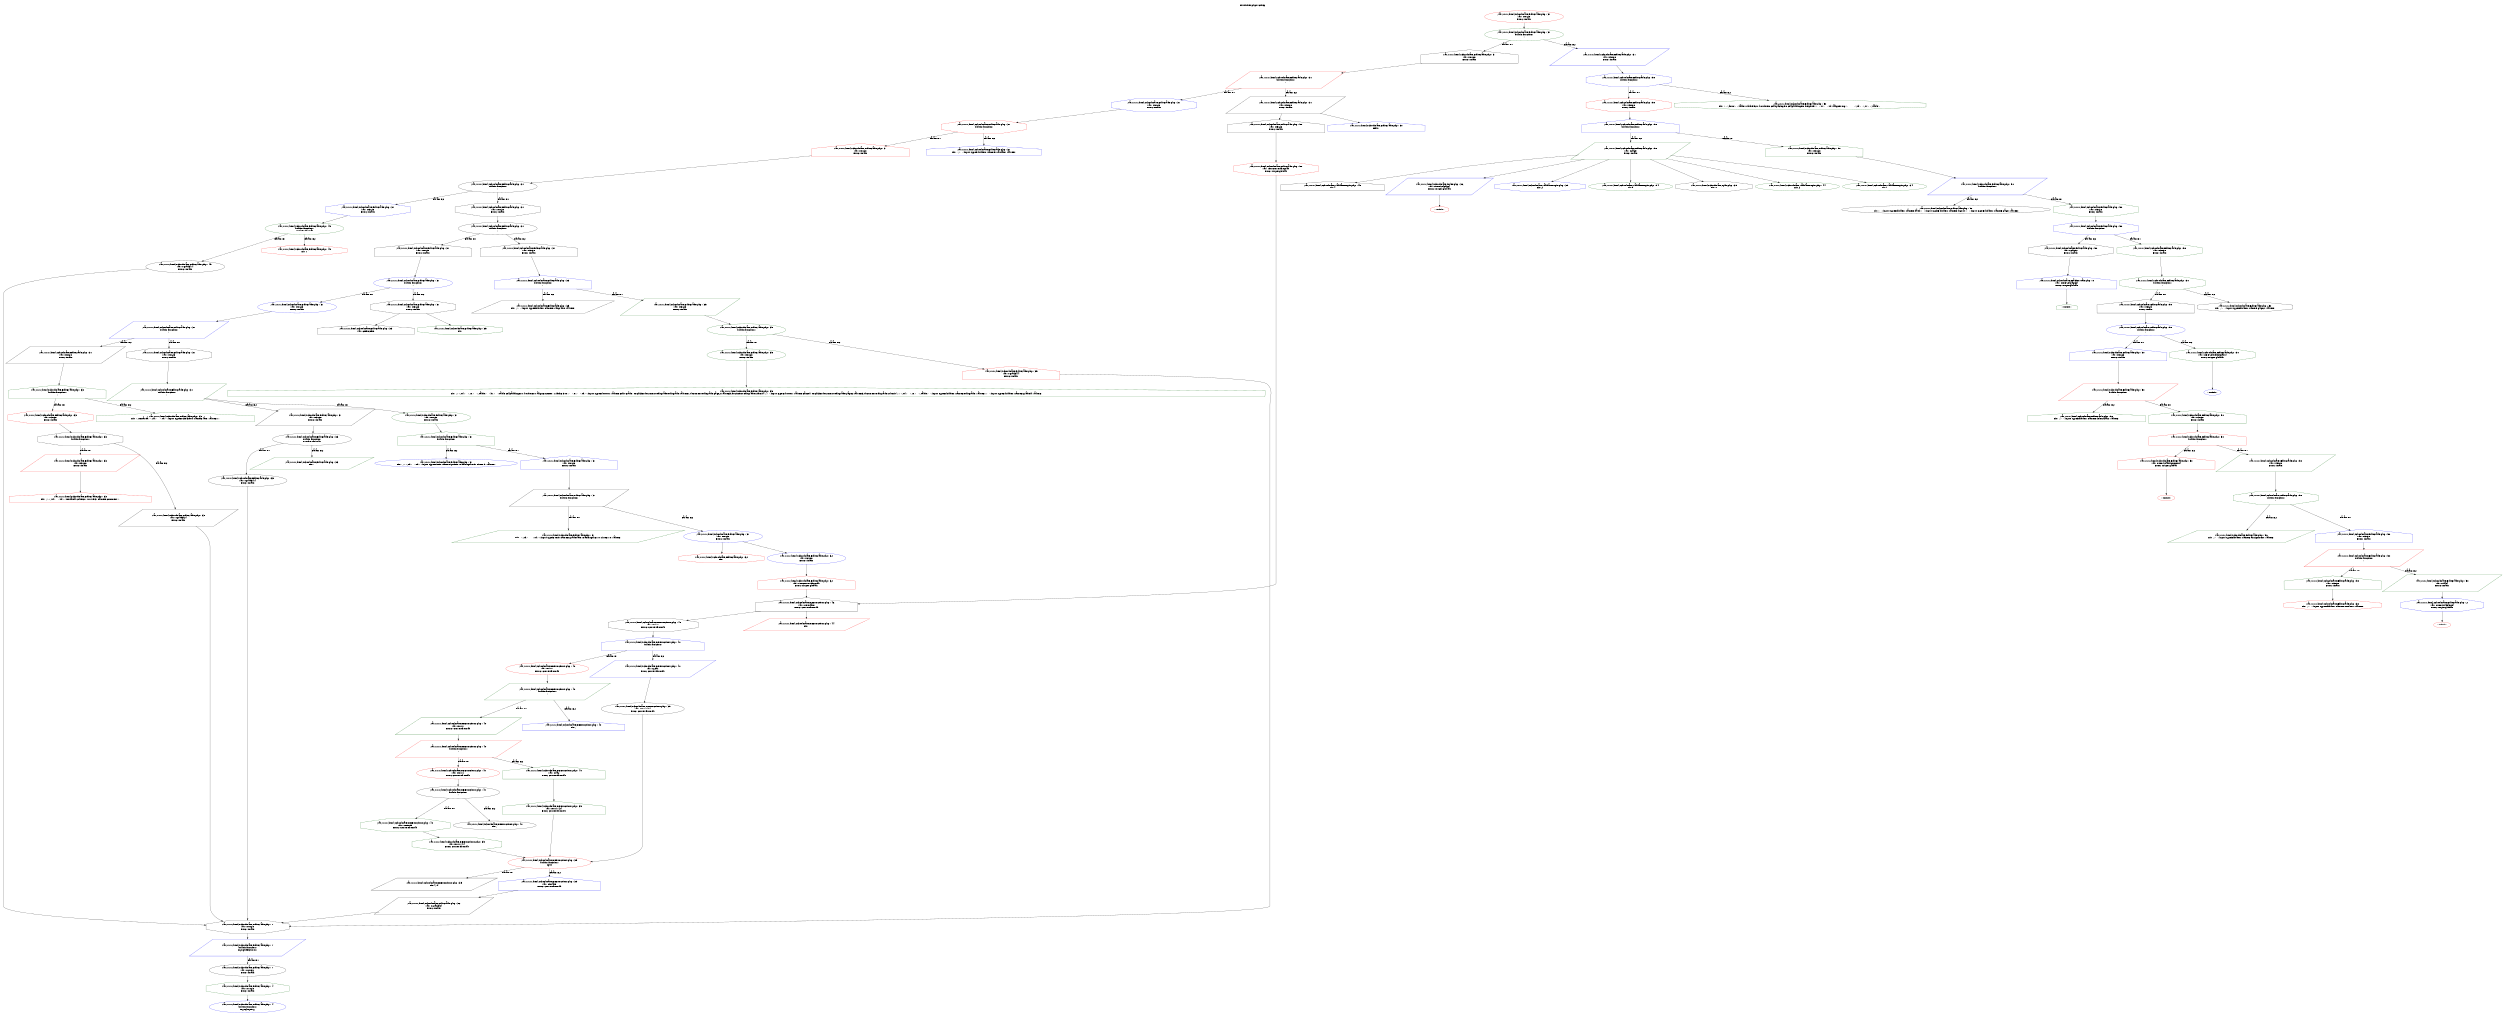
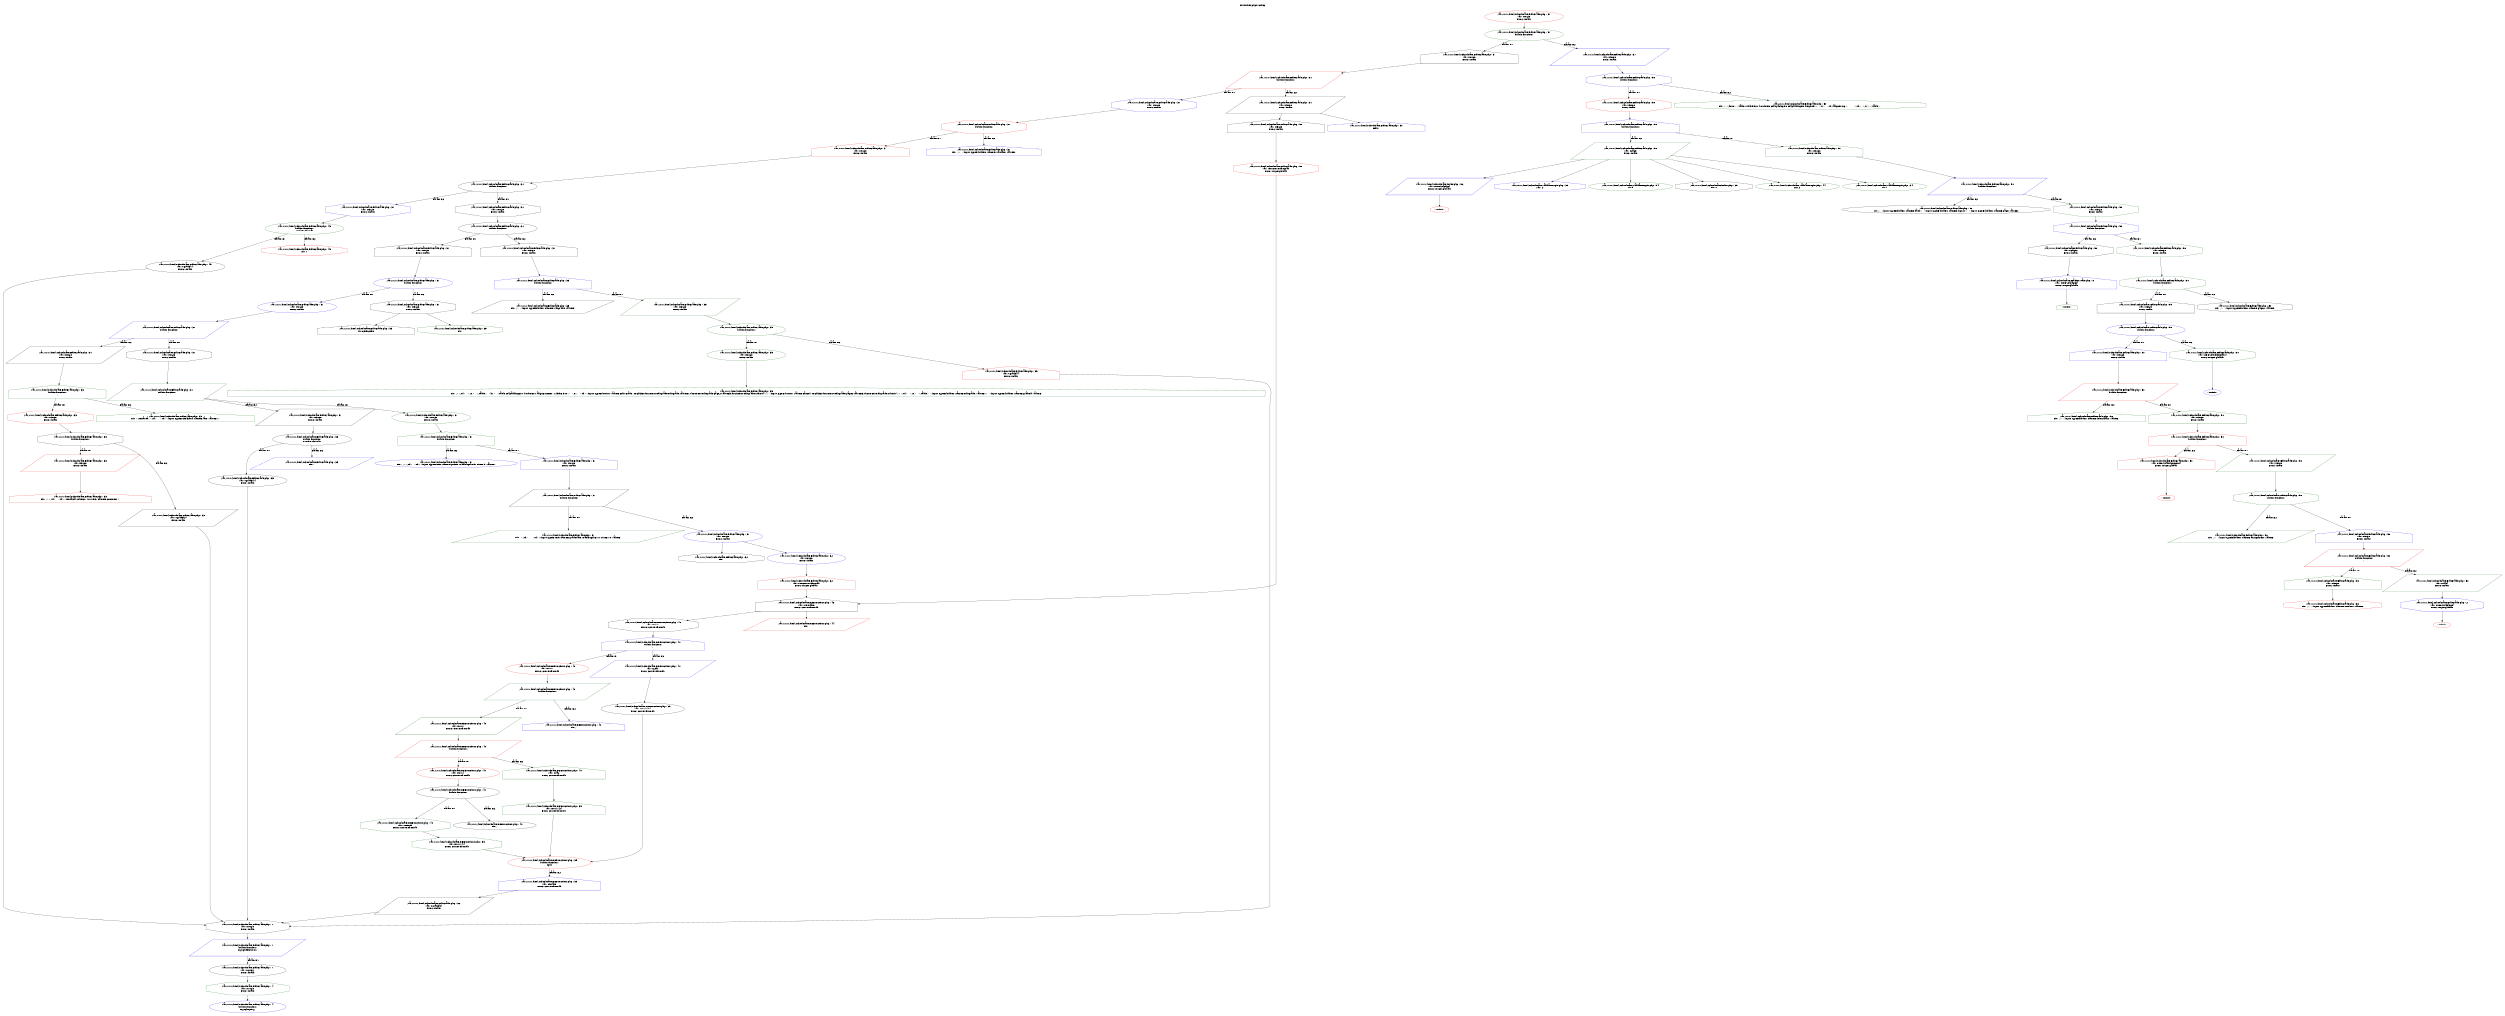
(1333, 187) -> none
(1540, 187) -> (1540, 187)
(1714, 187) -> (1714, 187)
(366, 330) -> (366, 330)
(312, 463) -> (312, 463)
(721, 558) -> (721, 558)
(434, 884) -> none
